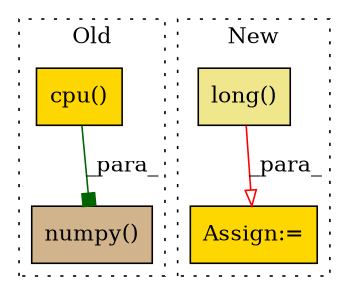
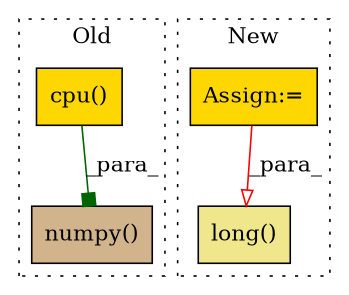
(248, 158) -> (250, 158)
